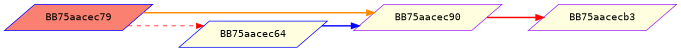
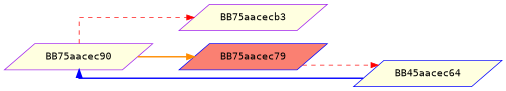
(255, 13) -> (162, 57)
(512, 17) -> (120, 17)
(253, 34) -> (428, 74)
